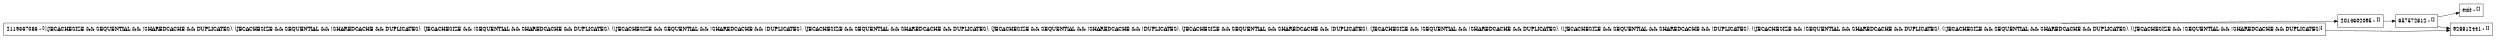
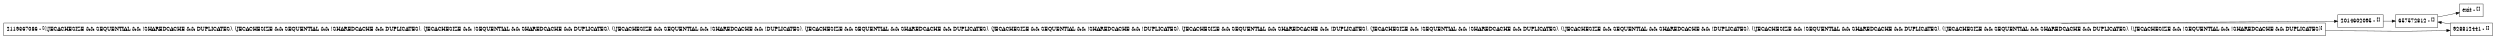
(2442, 27) -> (2446, 23)
